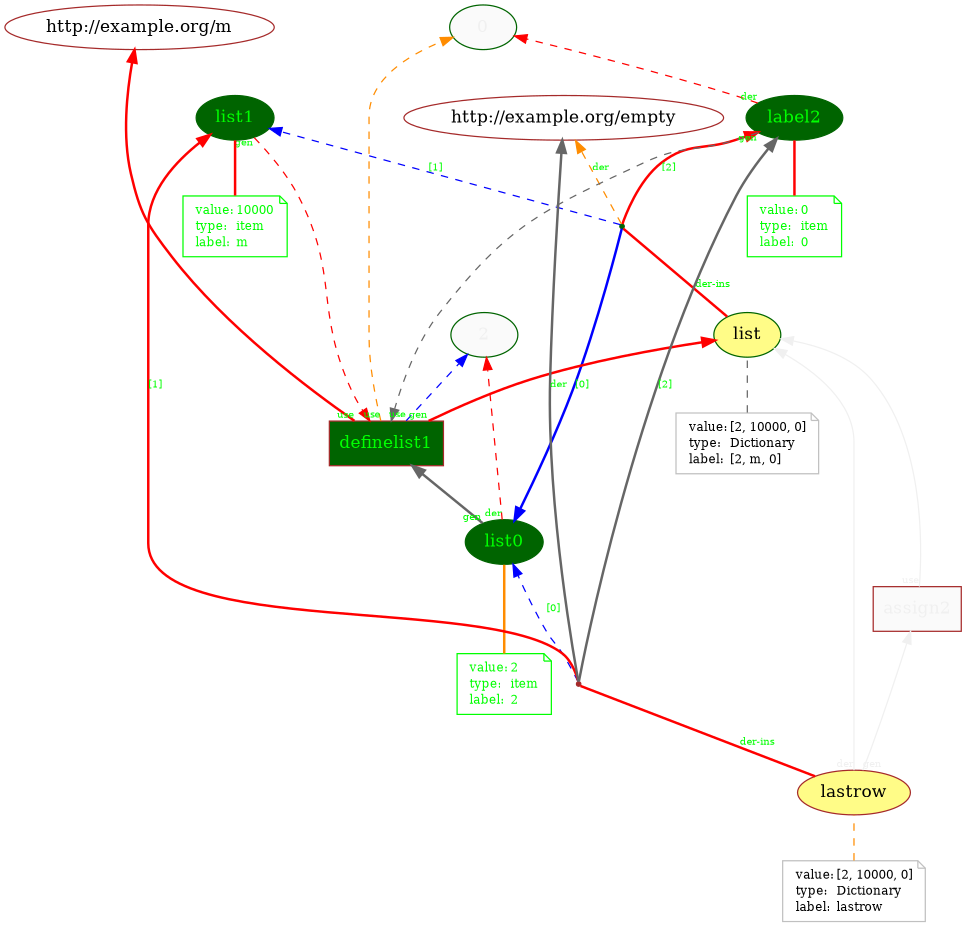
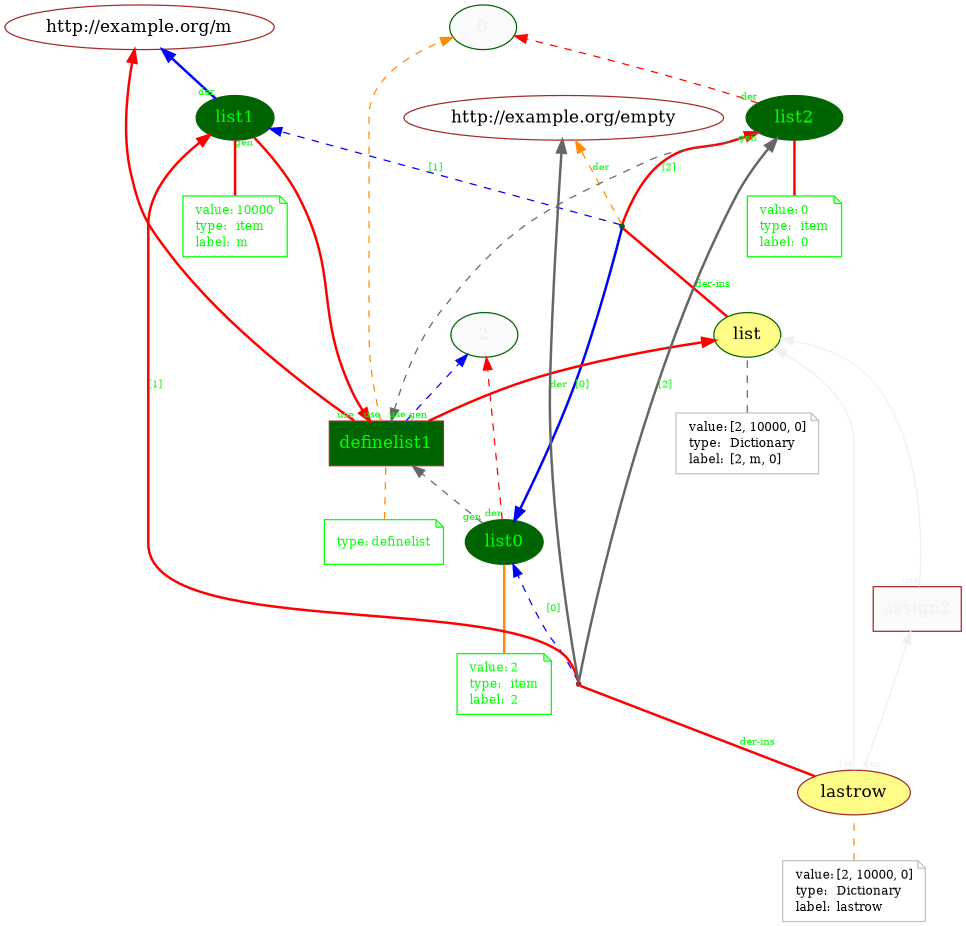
none -> (193, 78)
(794, 118) -> (794, 118)
(323, 268) -> (323, 268)
(452, 499) -> (452, 499)
none -> (384, 542)
